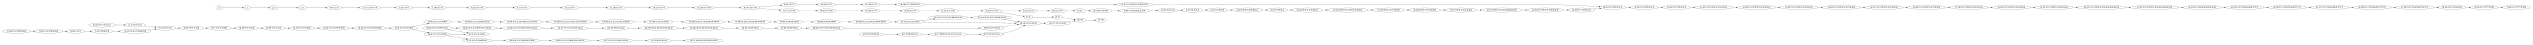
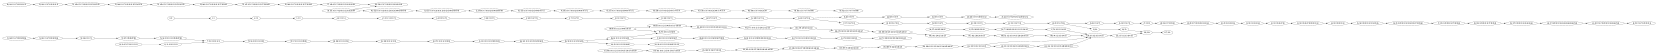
(1613, 7) -> none
(2032, 7) -> (364, 8)
(522, 22) -> none
